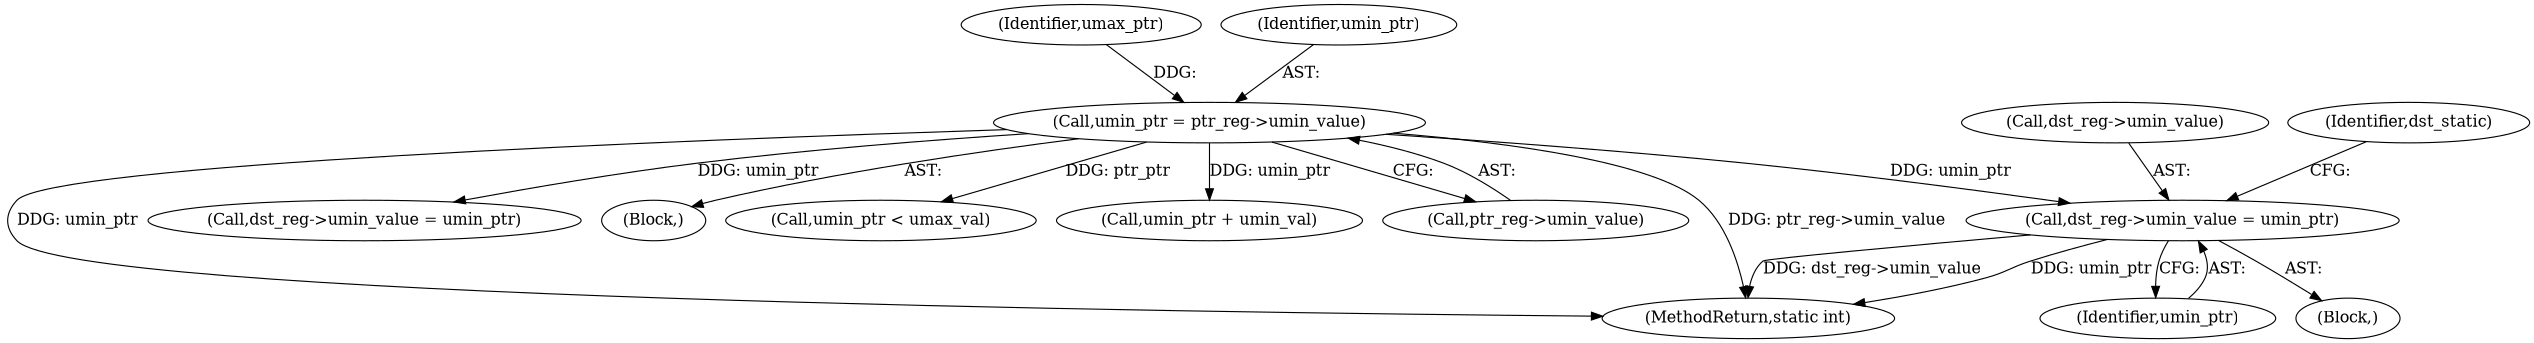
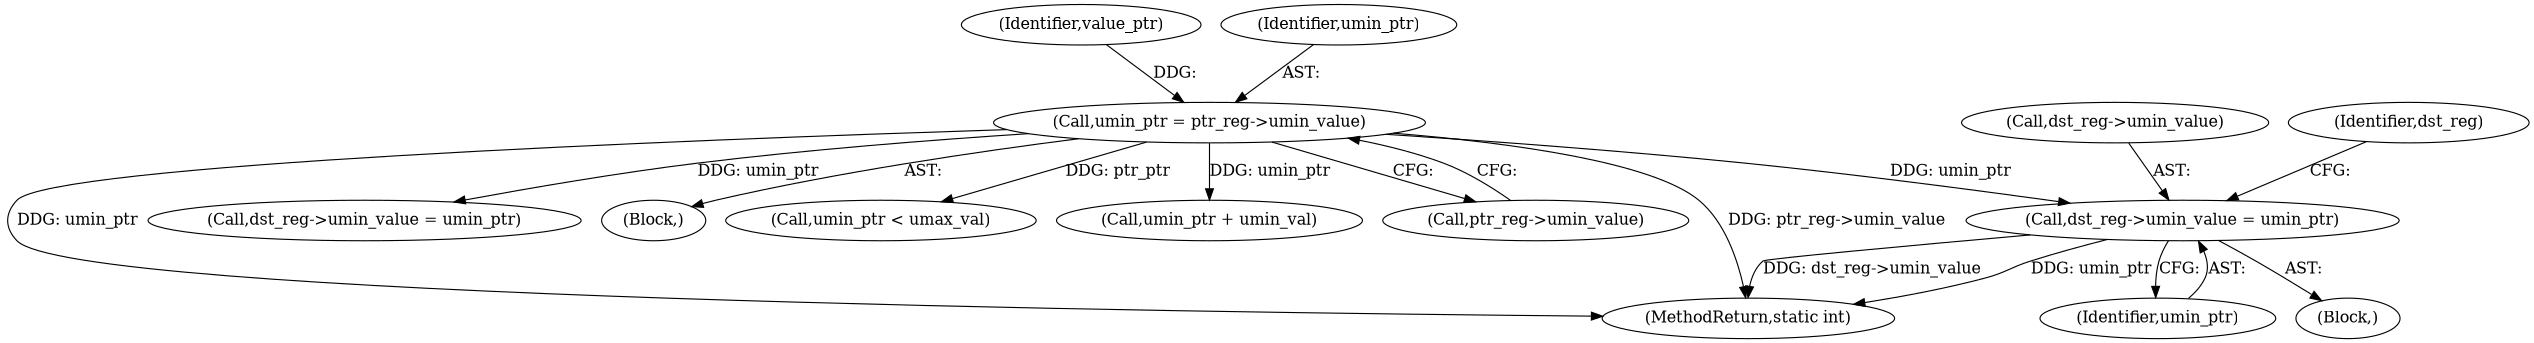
(1081, 25) -> (1081, 25)
(2409, 123) -> (2409, 123)
(1500, 172) -> (1500, 172)
